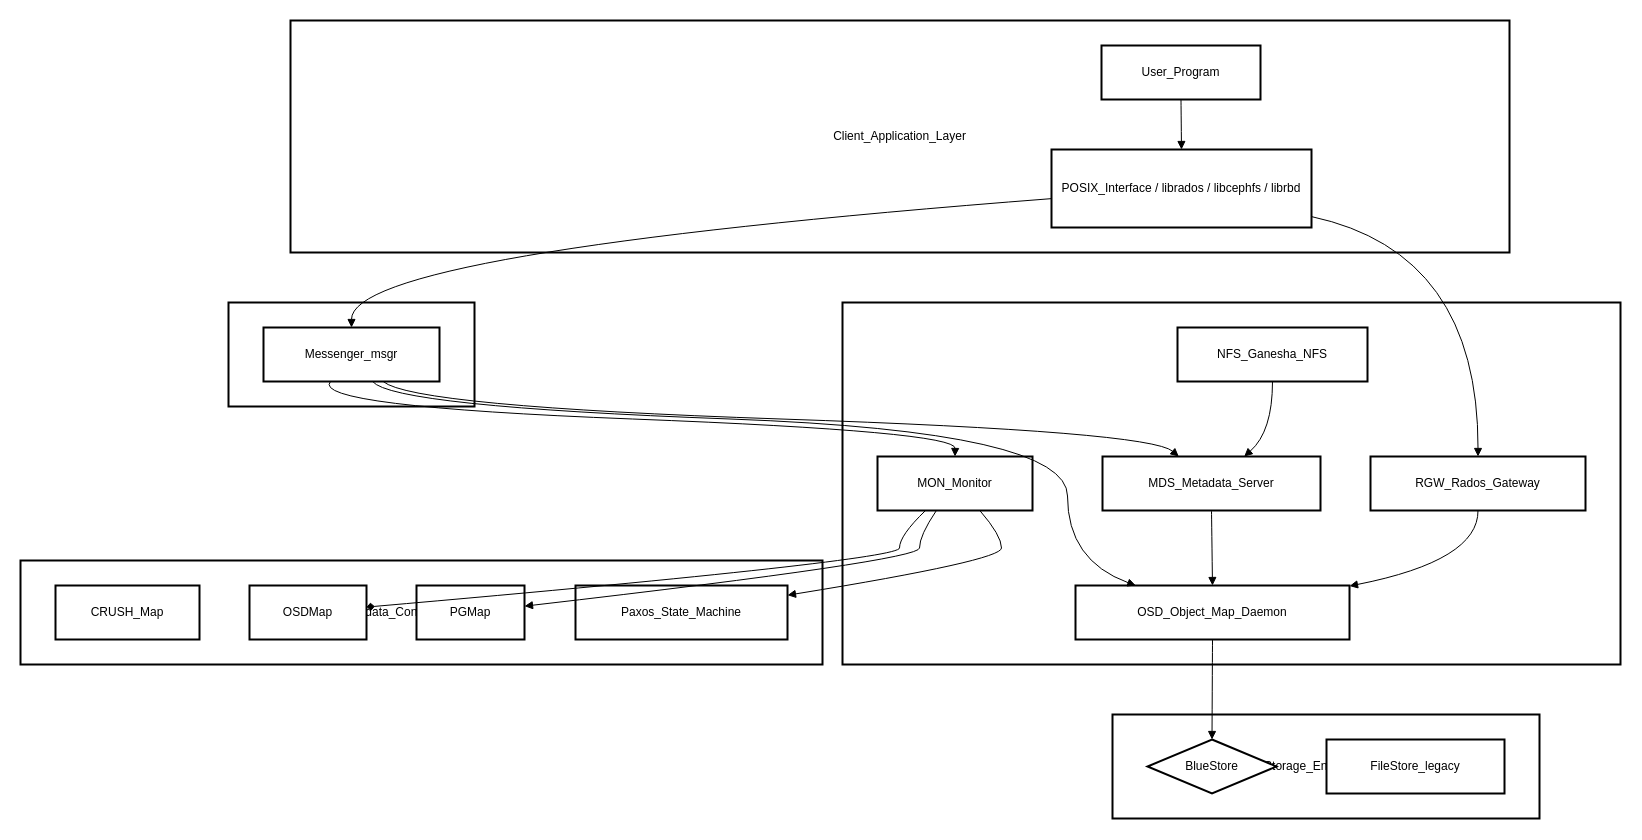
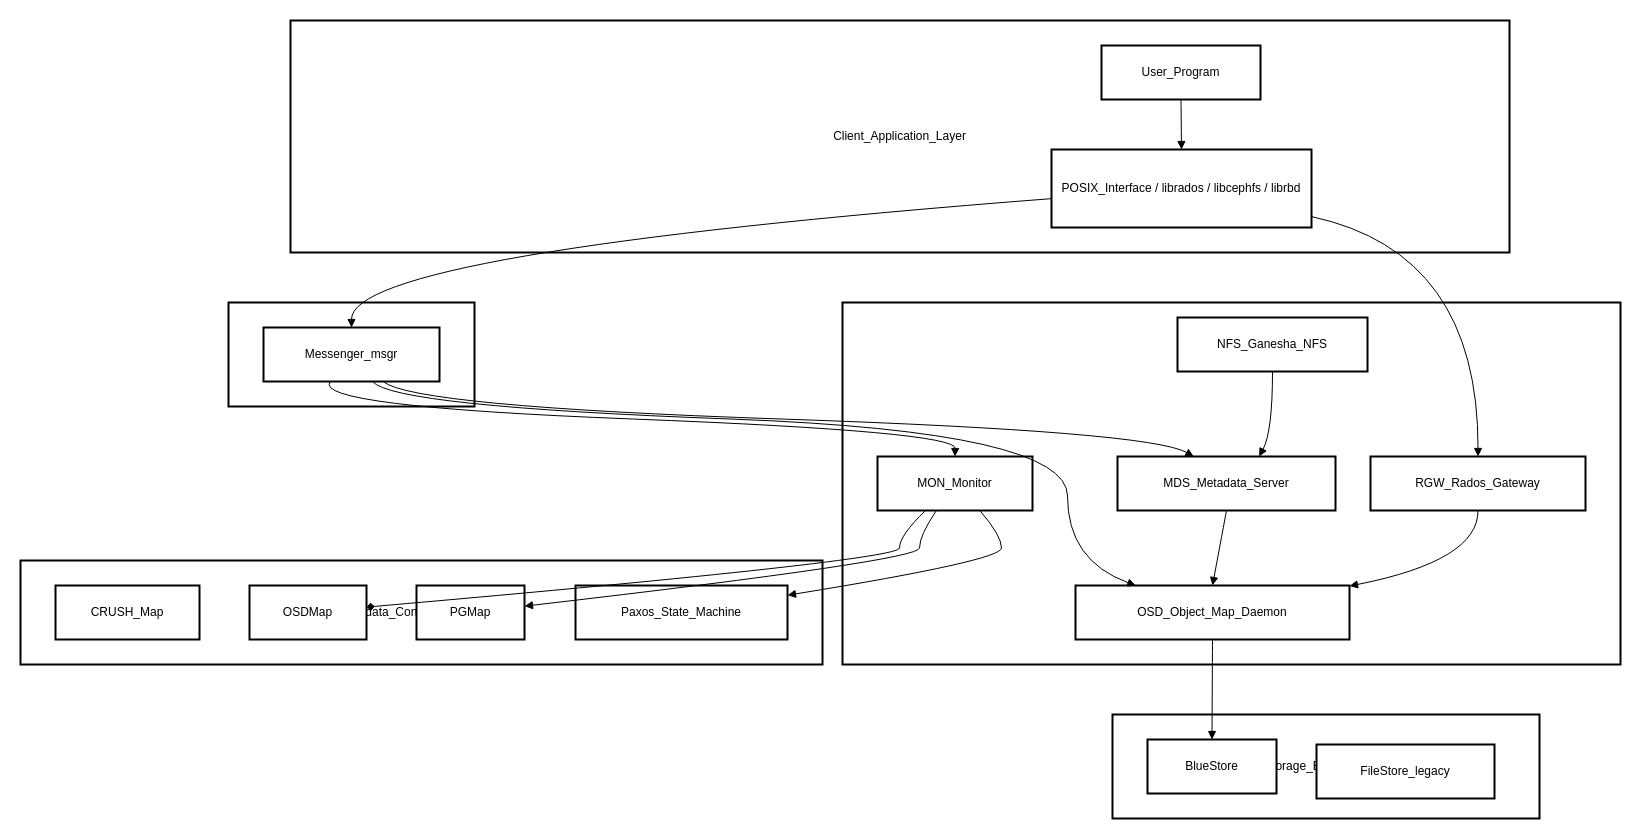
(1273, 355) -> (1273, 345)
(1212, 484) -> (1227, 484)
(1212, 767) -> (1212, 767)
(1416, 767) -> (1406, 772)
